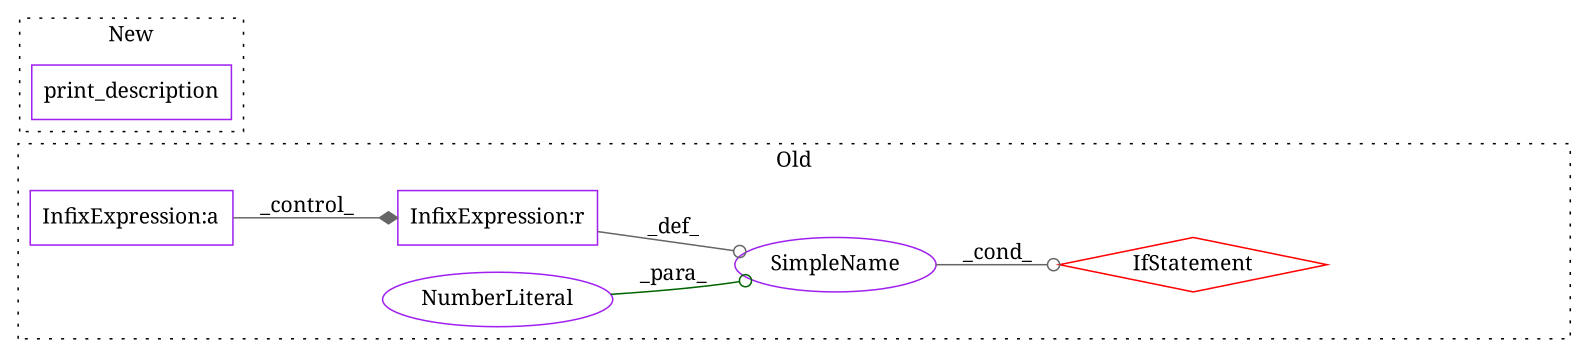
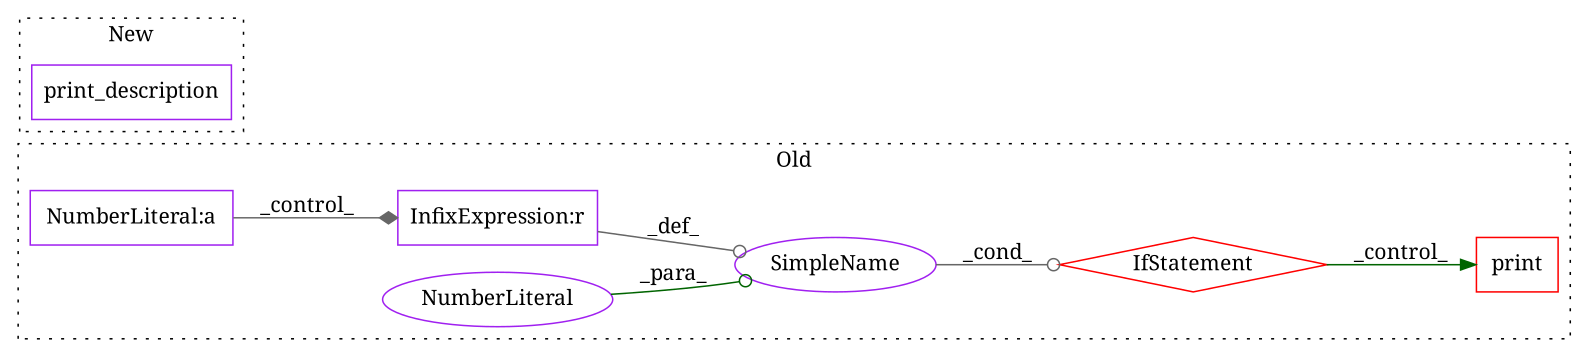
(132, 218) -> (132, 218)
none -> (1517, 265)
